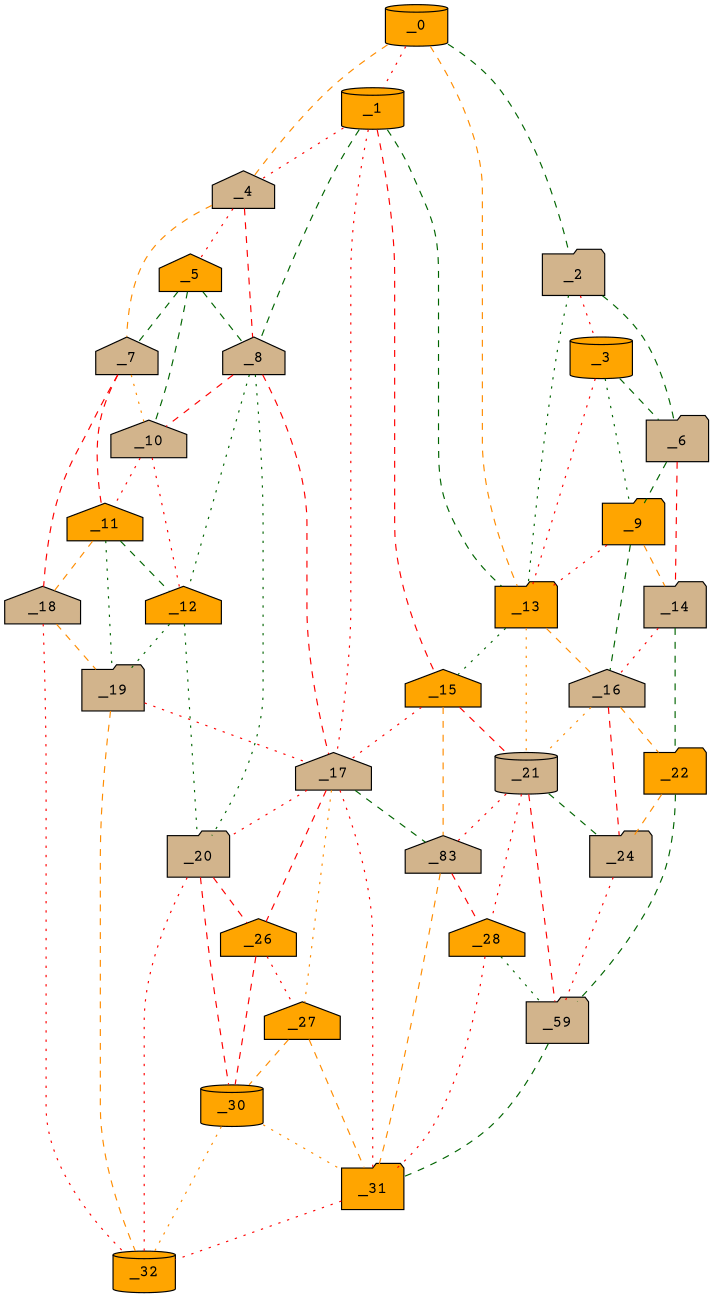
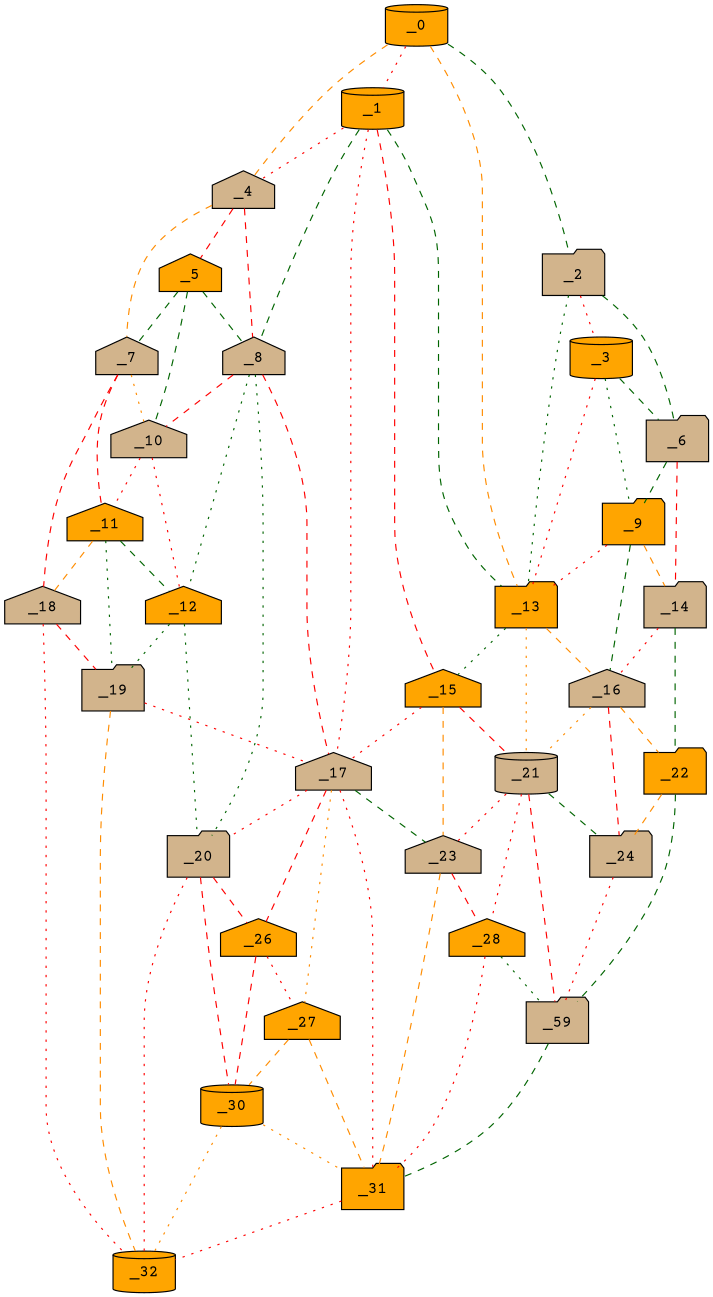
(217, 233) -> (217, 233)
(76, 647) -> (76, 647)
(443, 856) -> (443, 856)
